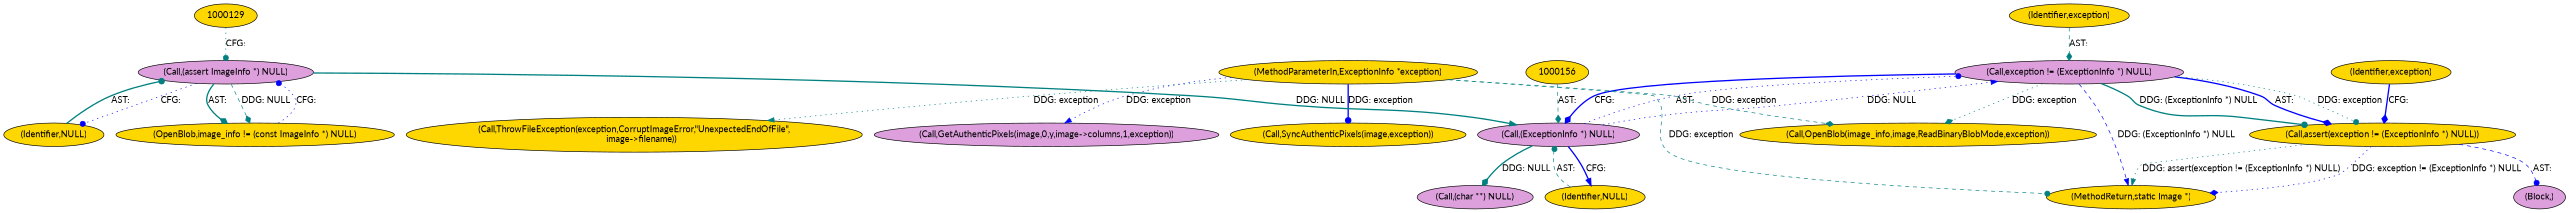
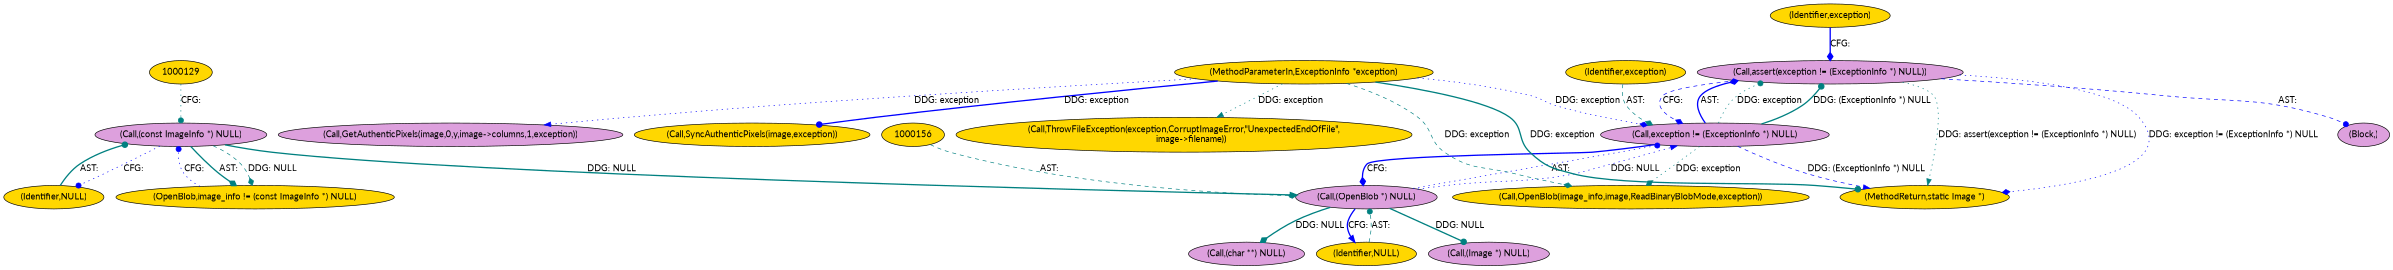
(226, 72) -> (181, 135)
none -> (1683, 88)
none -> (1530, 95)
(1559, 135) -> (1366, 197)
(2383, 135) -> (1830, 72)
(1722, 168) -> (1599, 178)
none -> (1489, 254)
